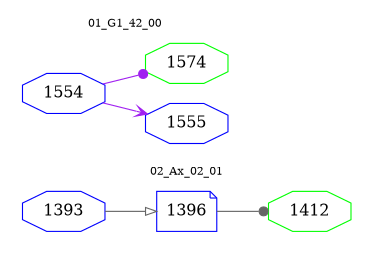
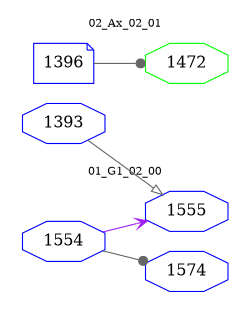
(125, 24) -> (125, 172)
(187, 63) -> (187, 271)
(121, 80) -> (121, 255)
(125, 211) -> (127, 169)
(310, 211) -> (187, 63)
